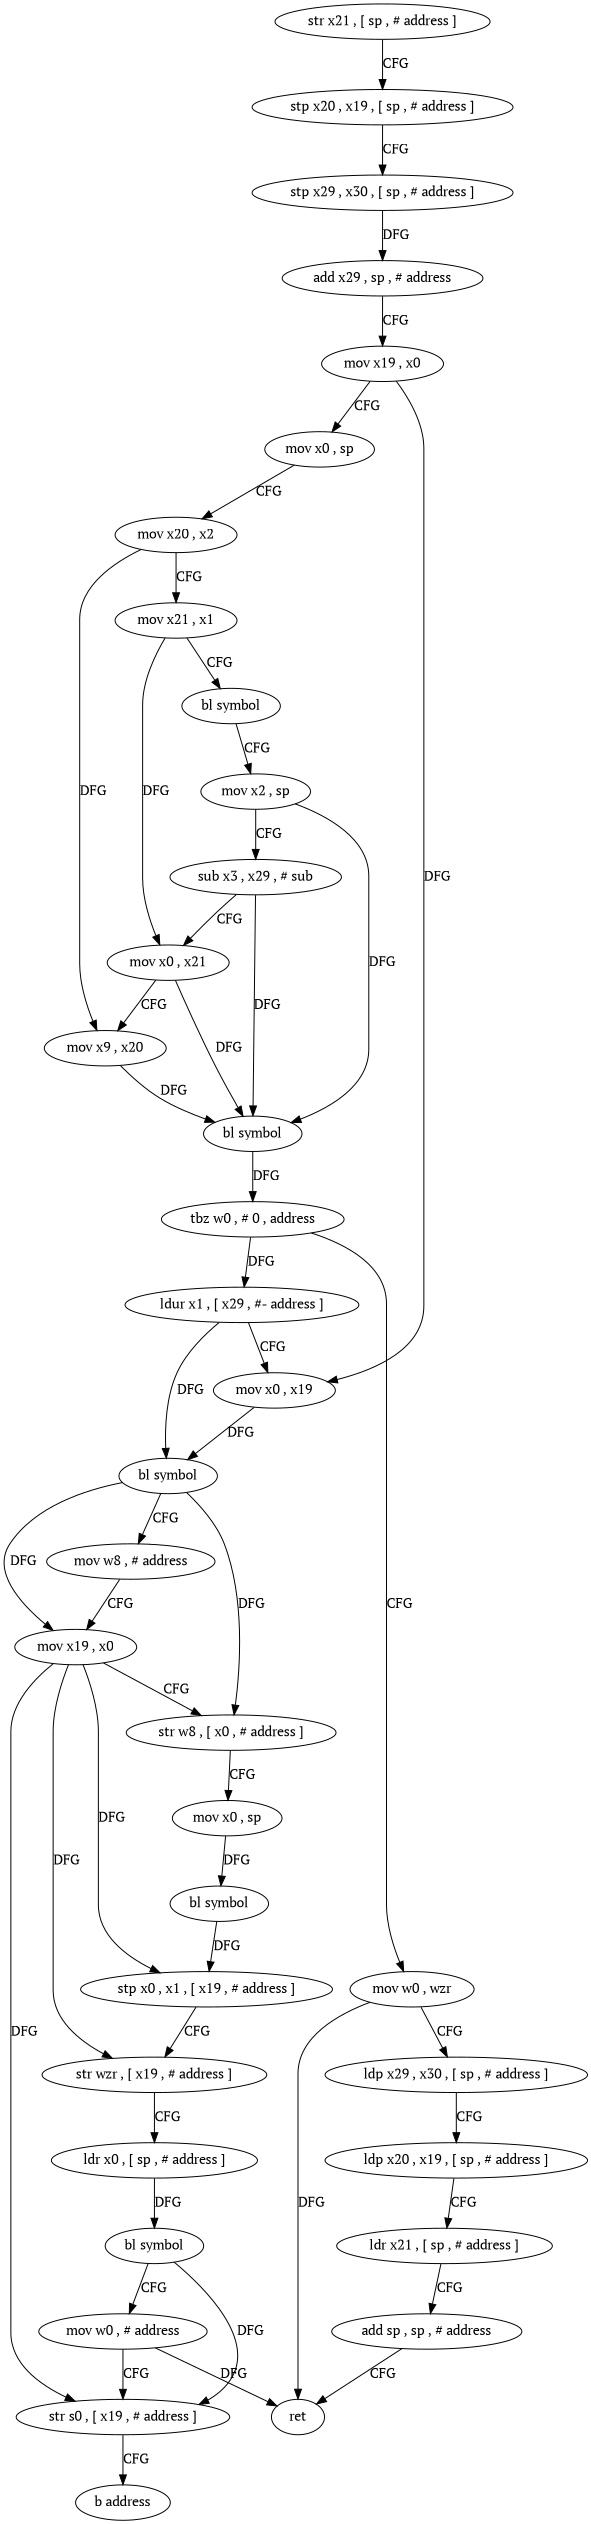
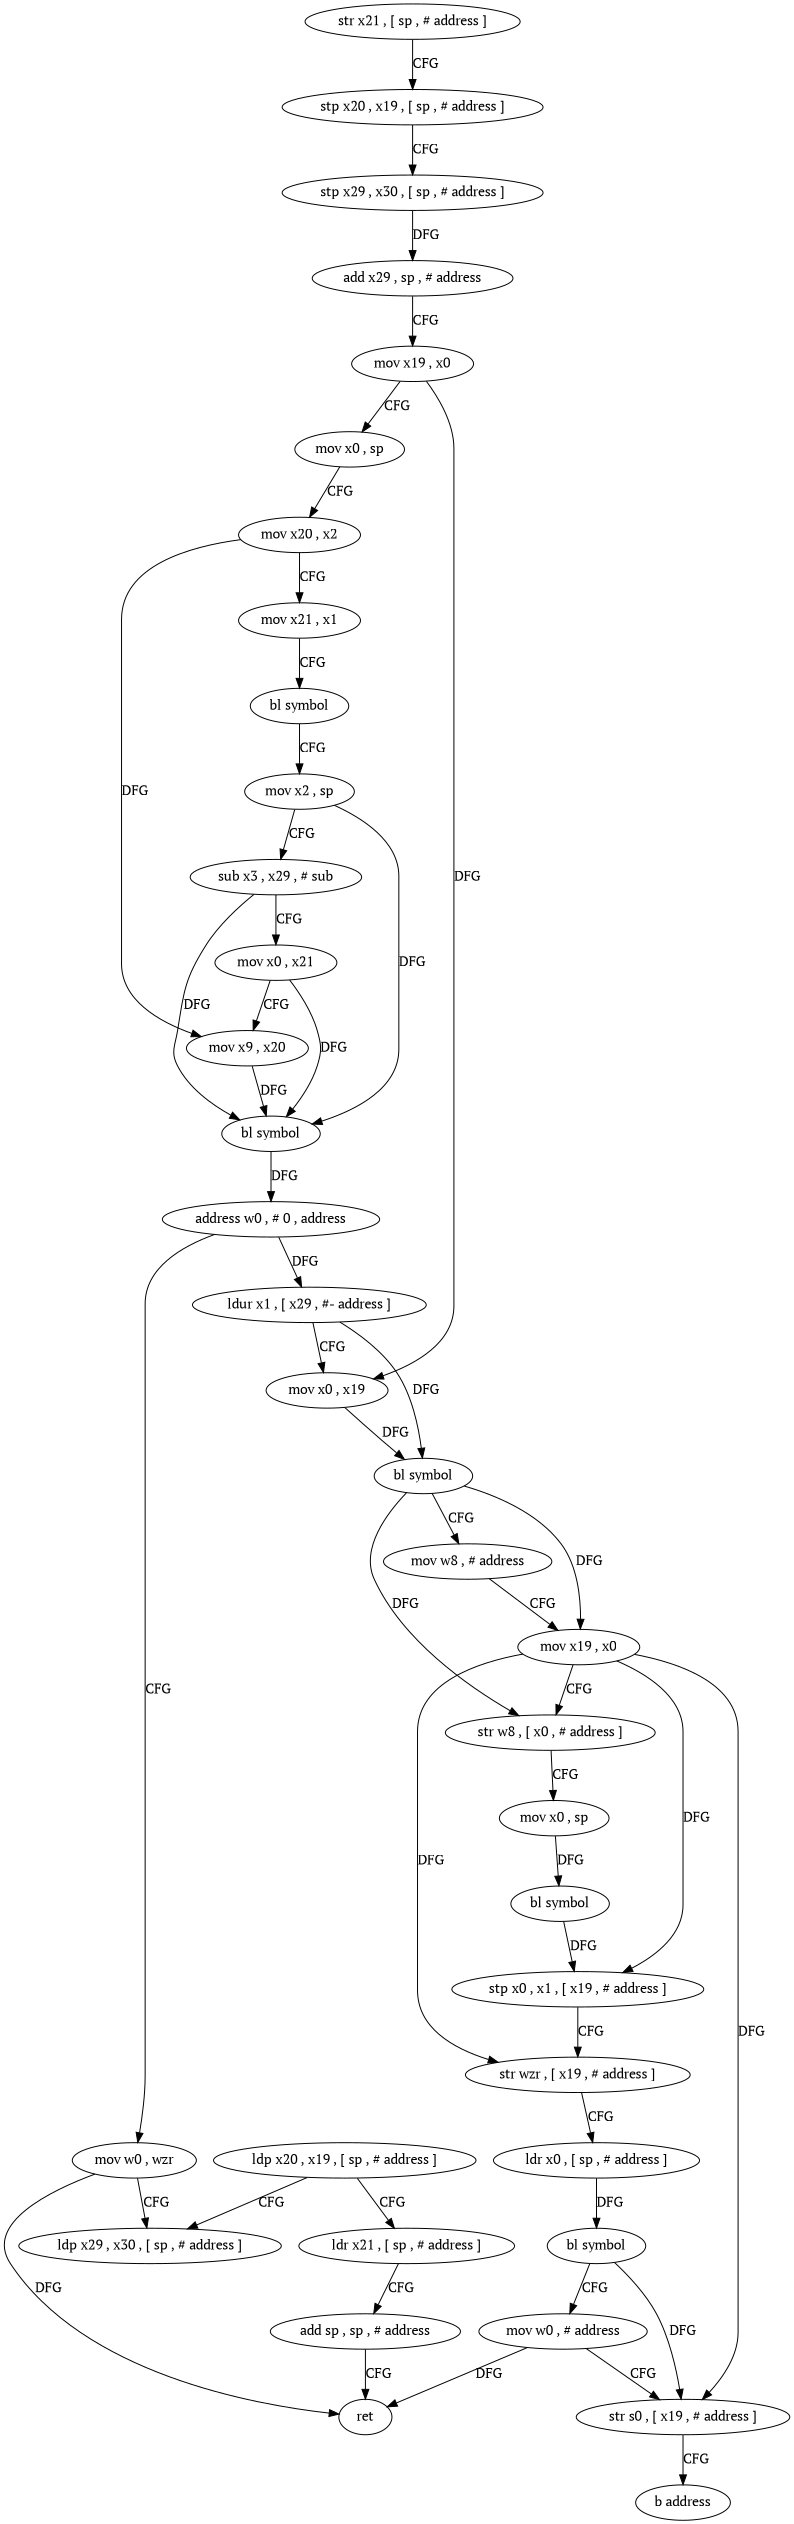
(143, 785) -> none
(253, 1219) -> (271, 1219)
(456, 2113) -> (252, 2201)
